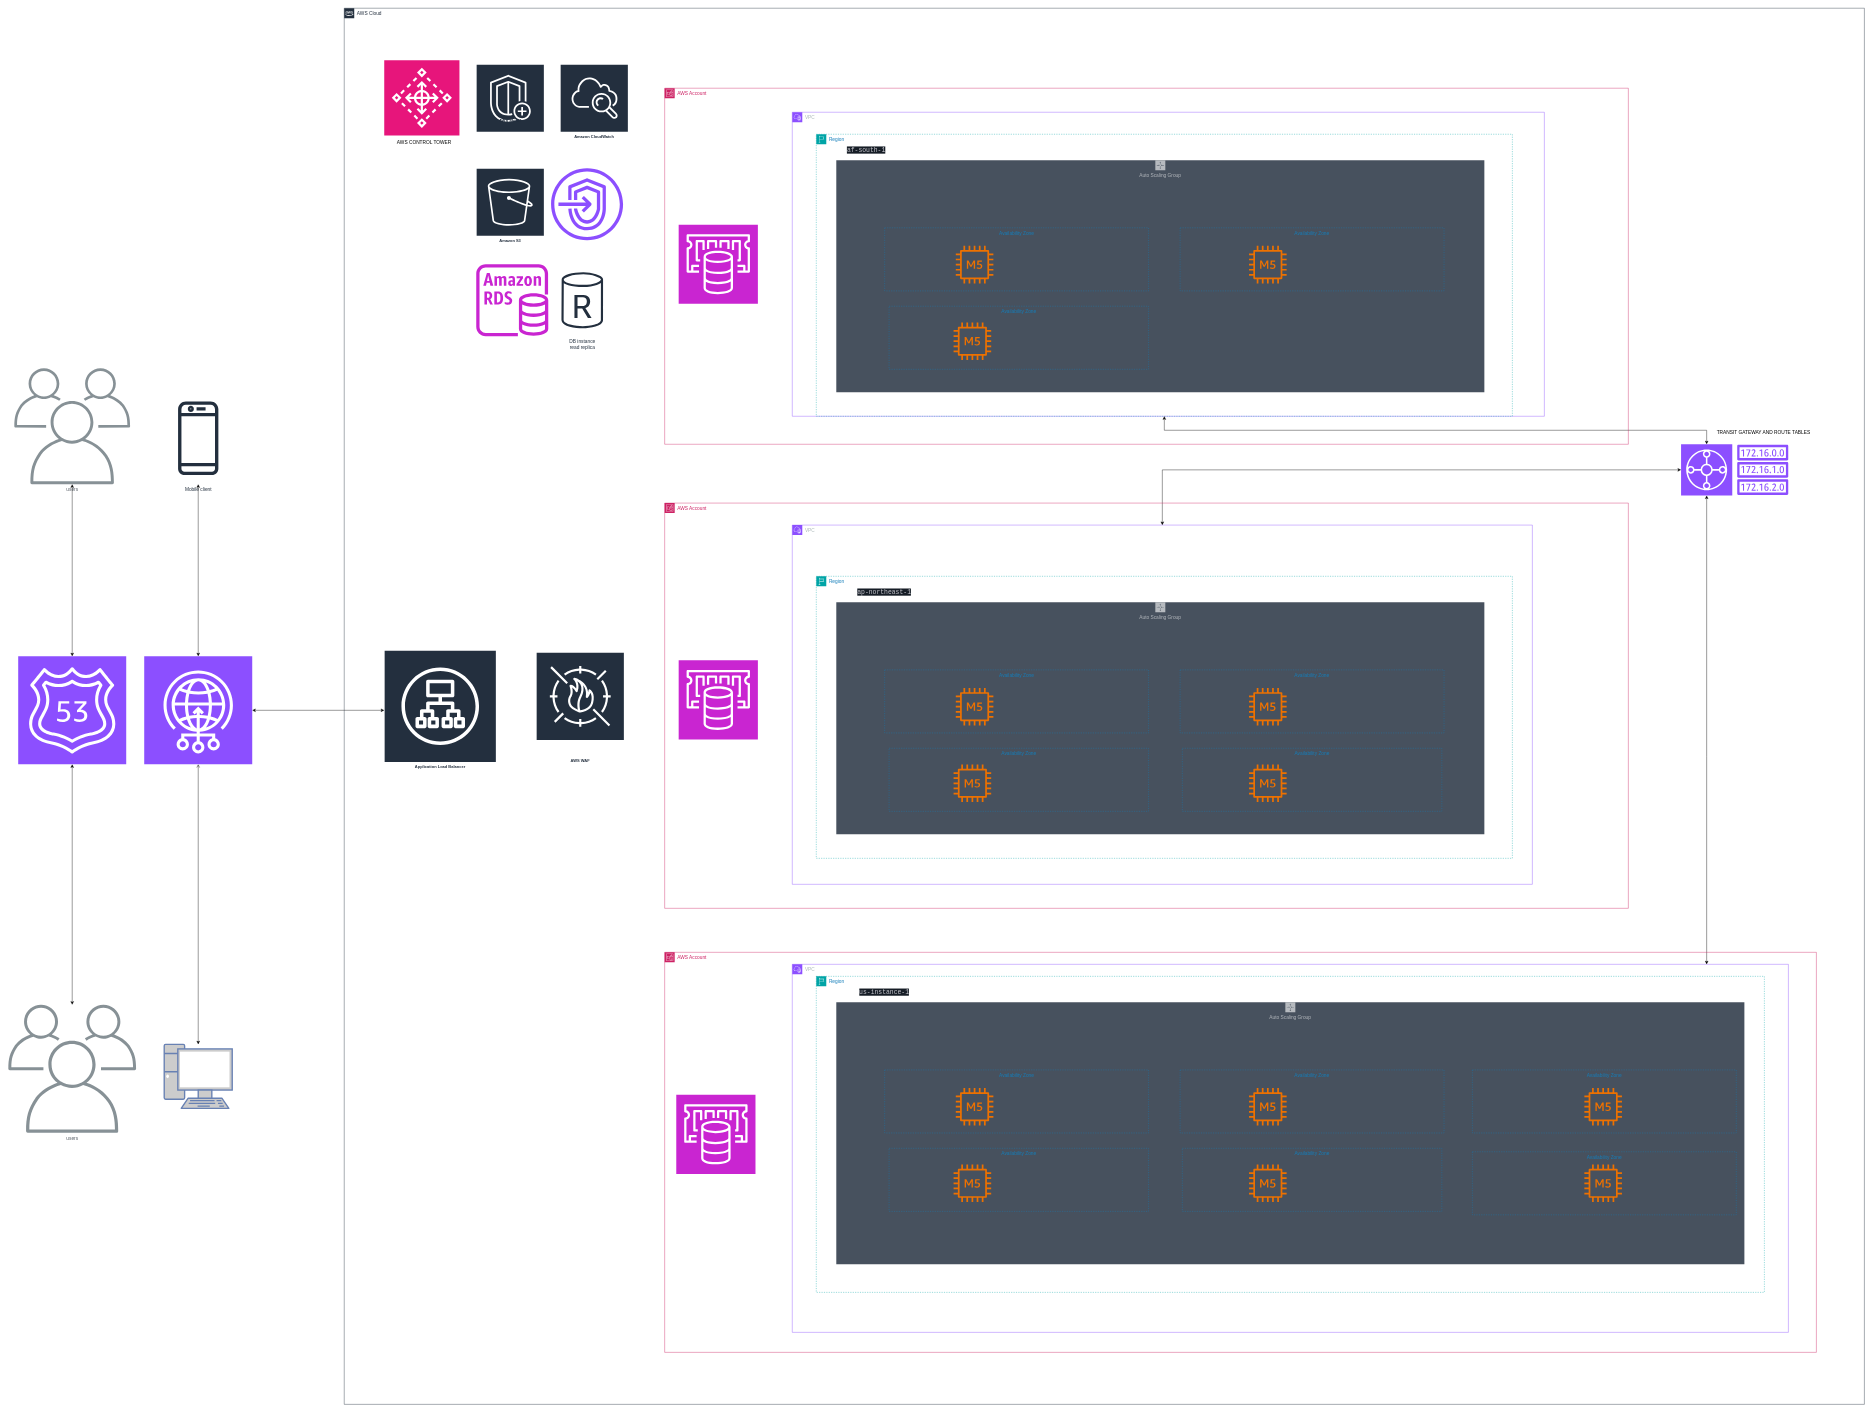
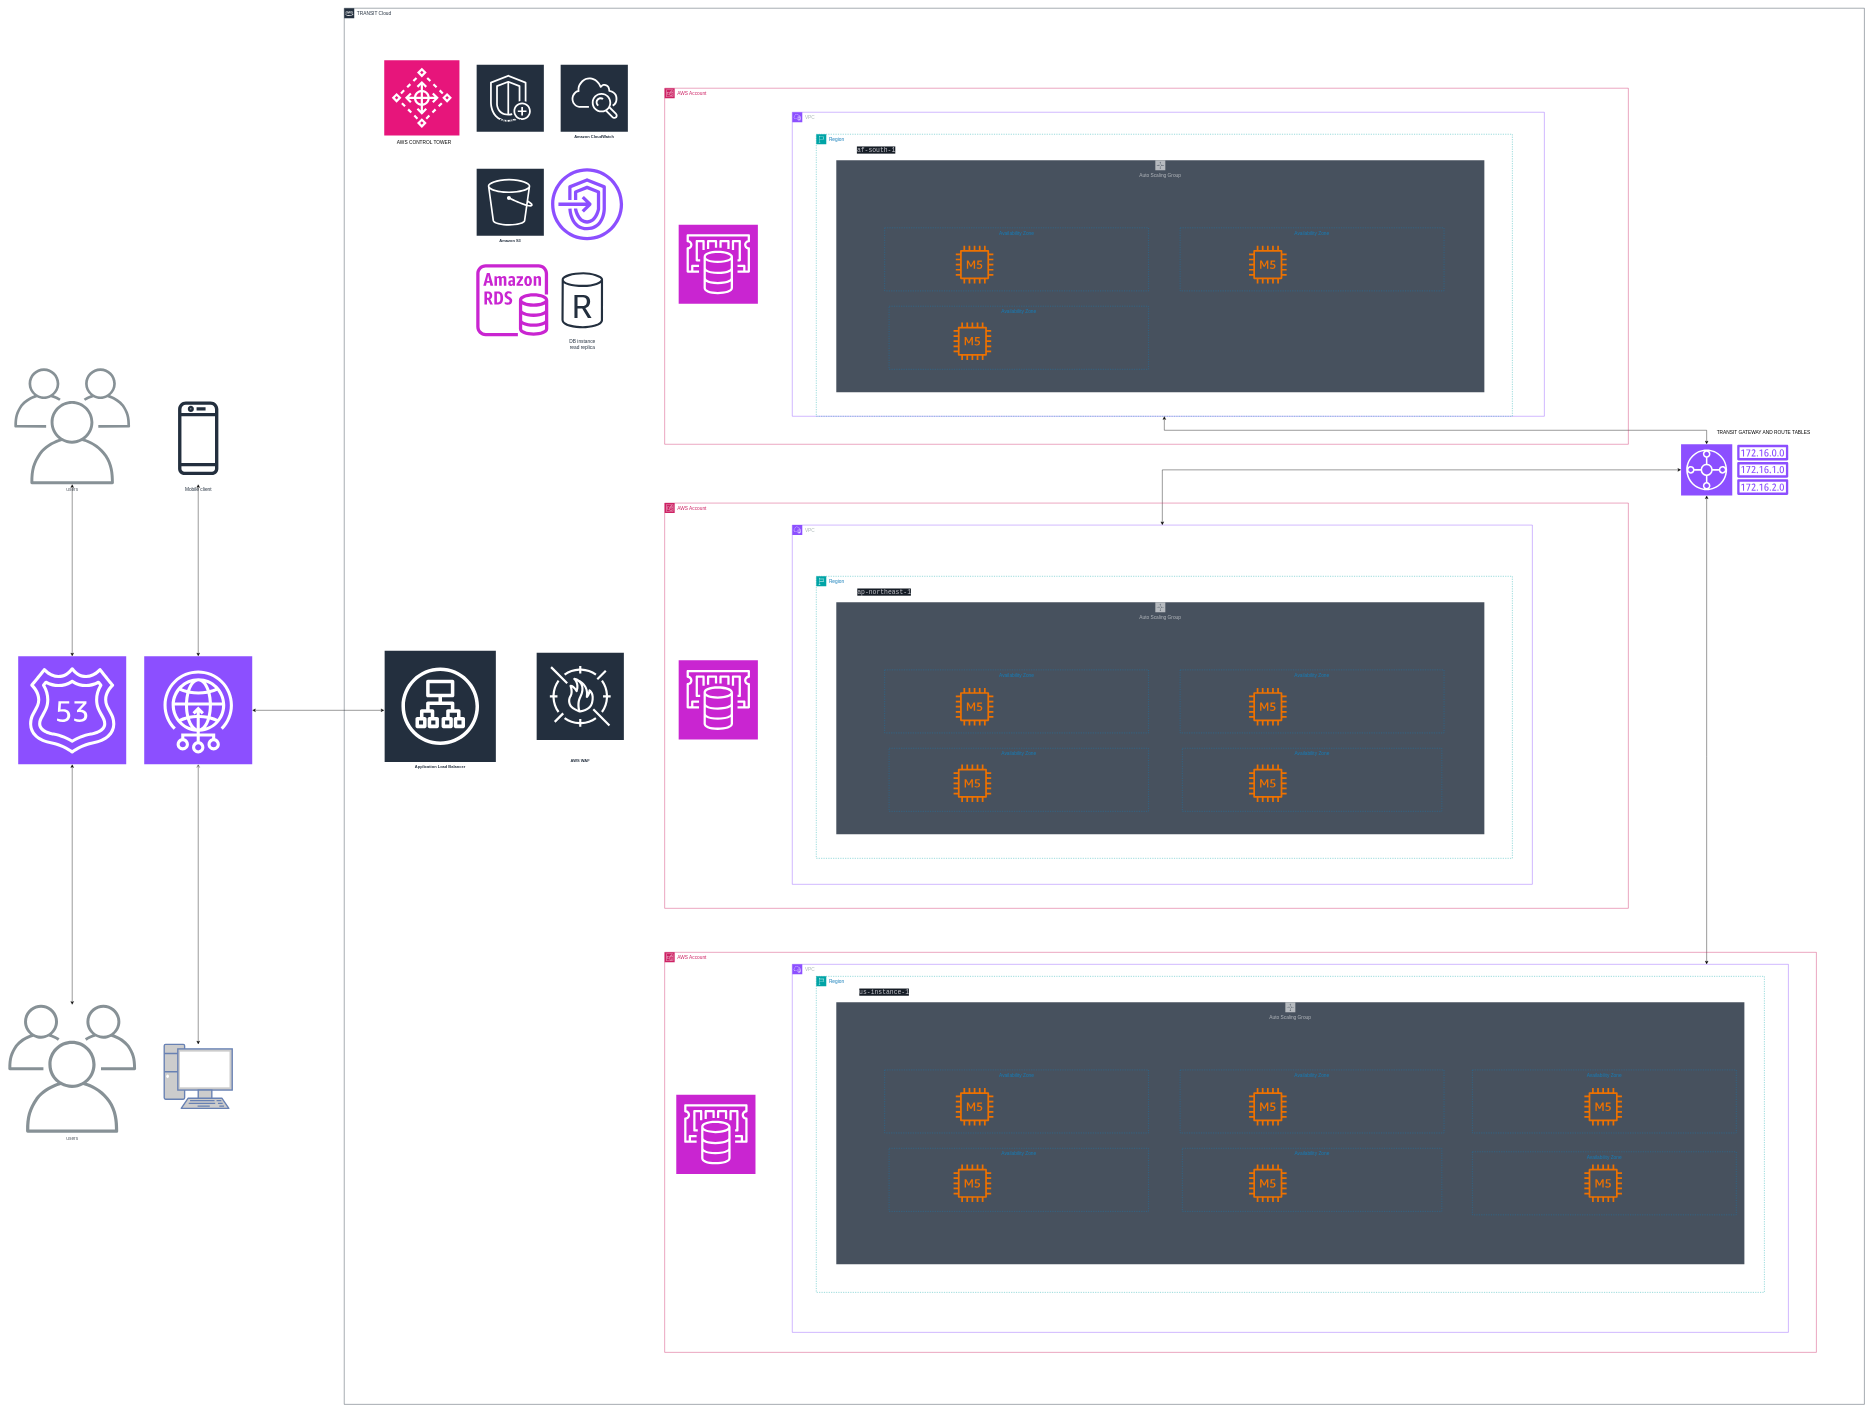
(368, 14) -> (373, 14)
(866, 150) -> (876, 150)
